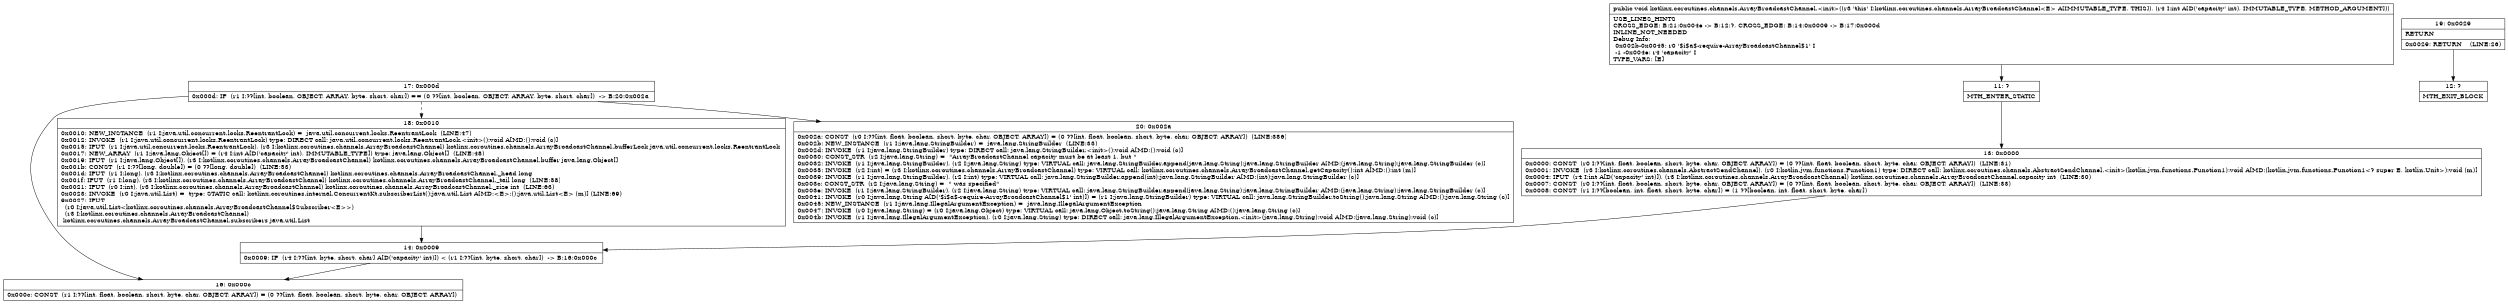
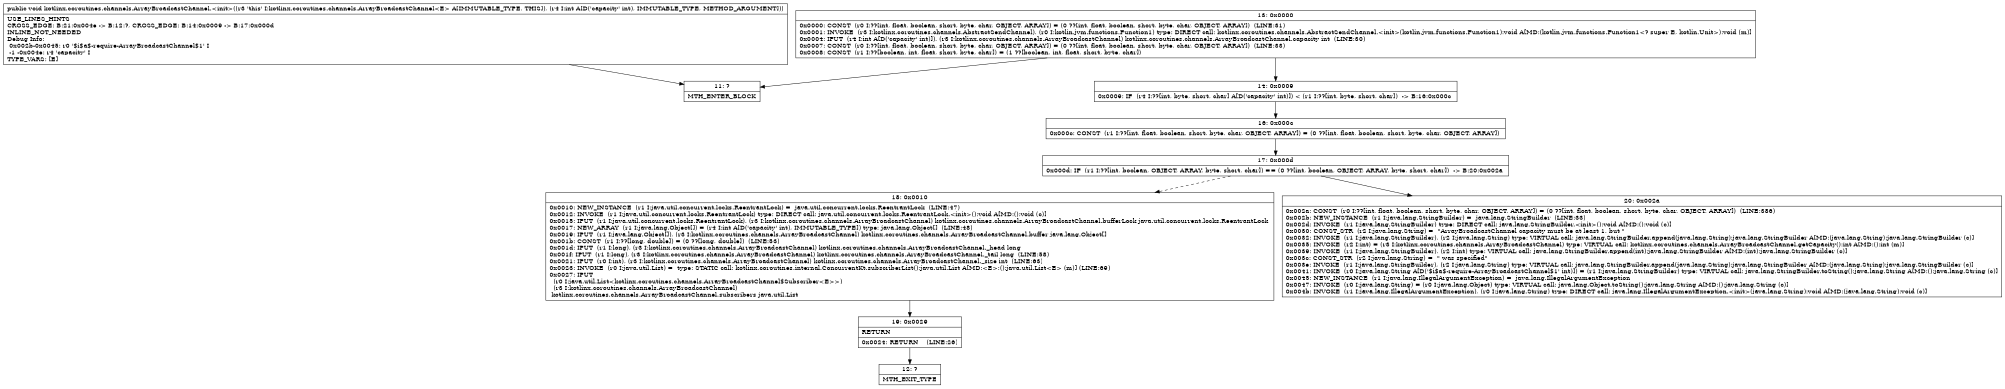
(2453, 44) -> (910, 342)
(2002, 96) -> (722, 96)
(2453, 96) -> (910, 379)
(2002, 123) -> (906, 72)
(33, 154) -> (1276, 145)
(85, 201) -> (573, 275)
(422, 232) -> (910, 306)
